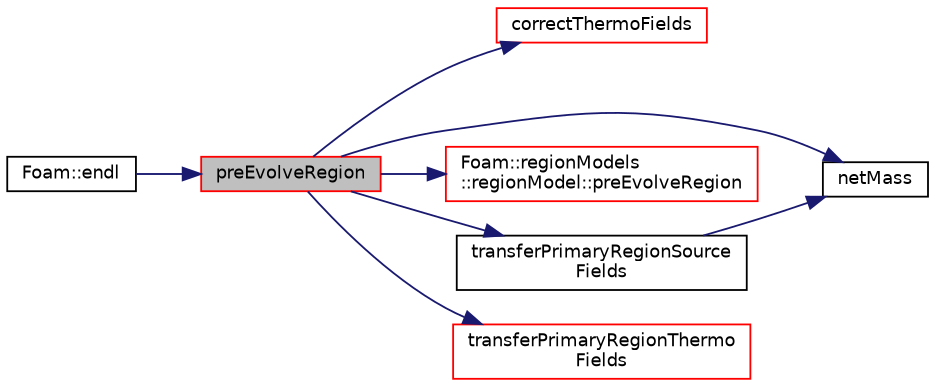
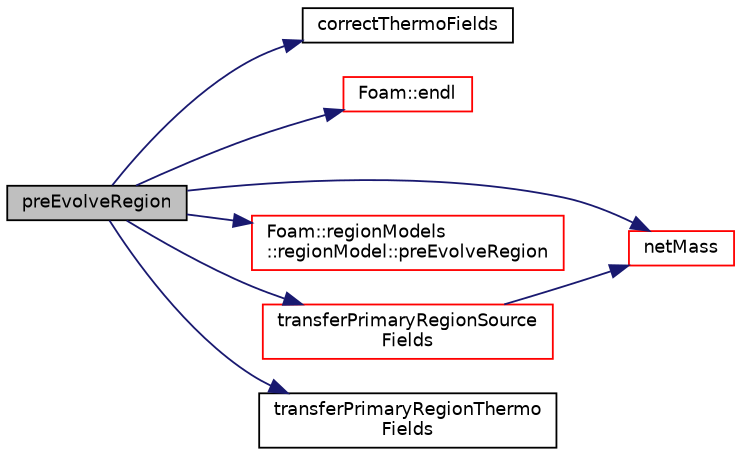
(602, 25) -> (408, 25)
(72, 174) -> (408, 94)
(159, 174) -> (229, 146)
(291, 174) -> (97, 203)
(875, 179) -> (682, 248)
(602, 263) -> (408, 332)
(602, 352) -> (408, 420)
